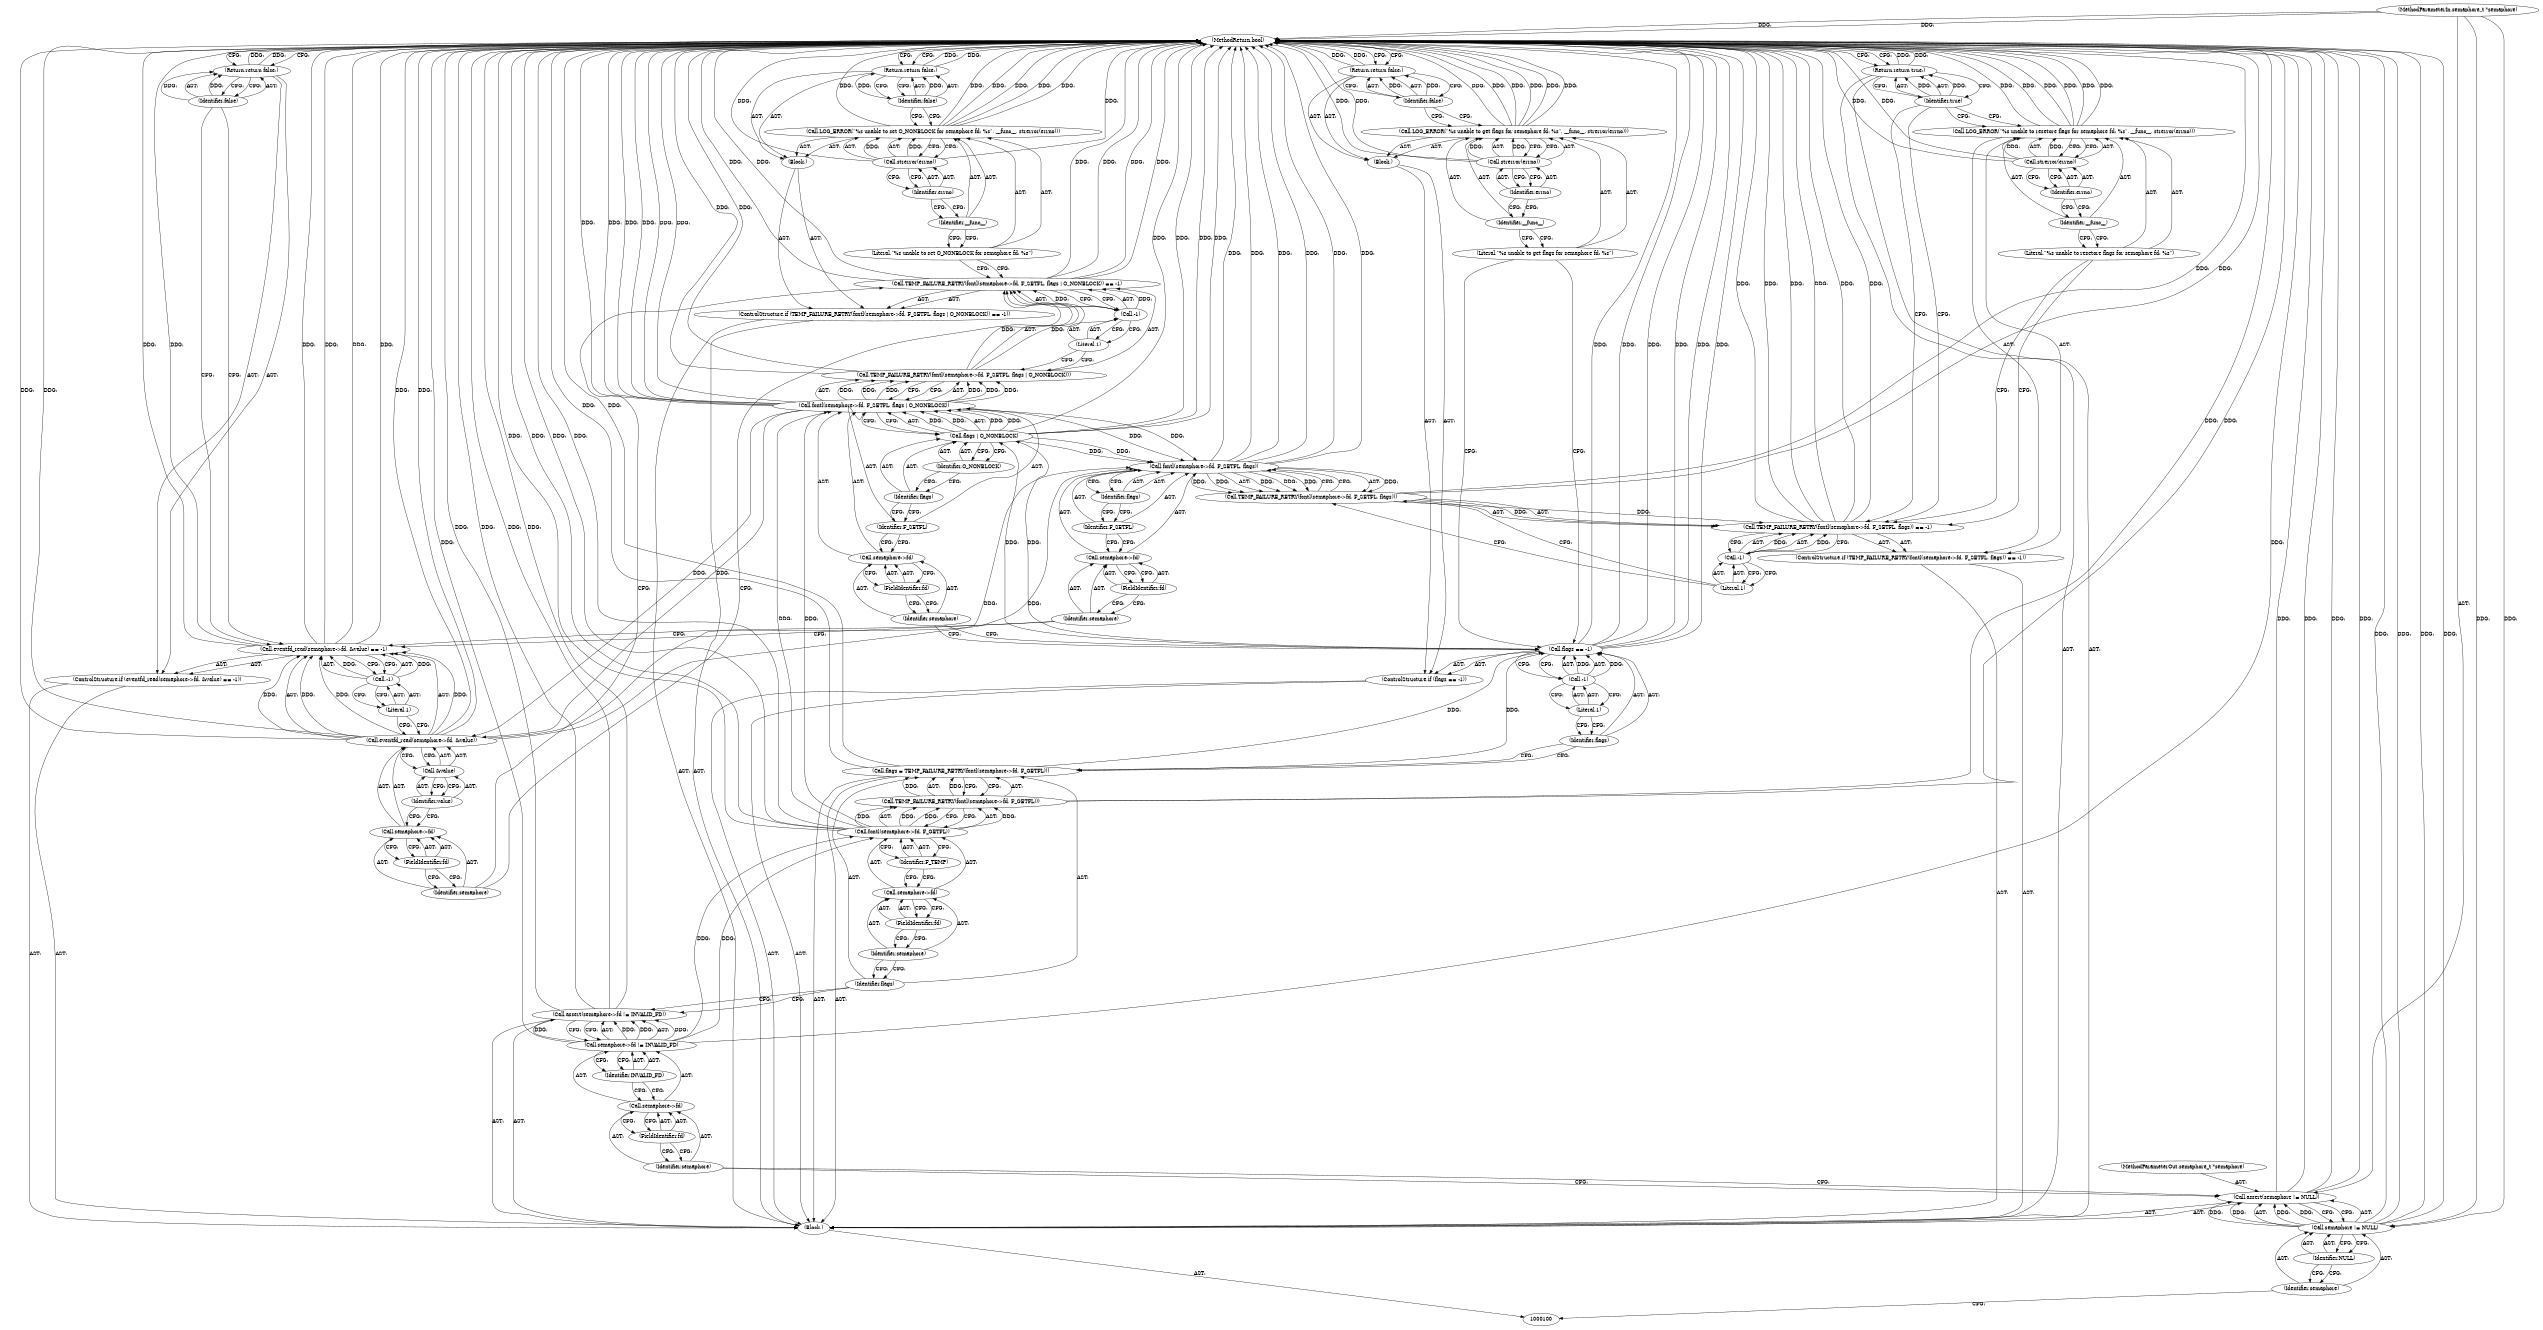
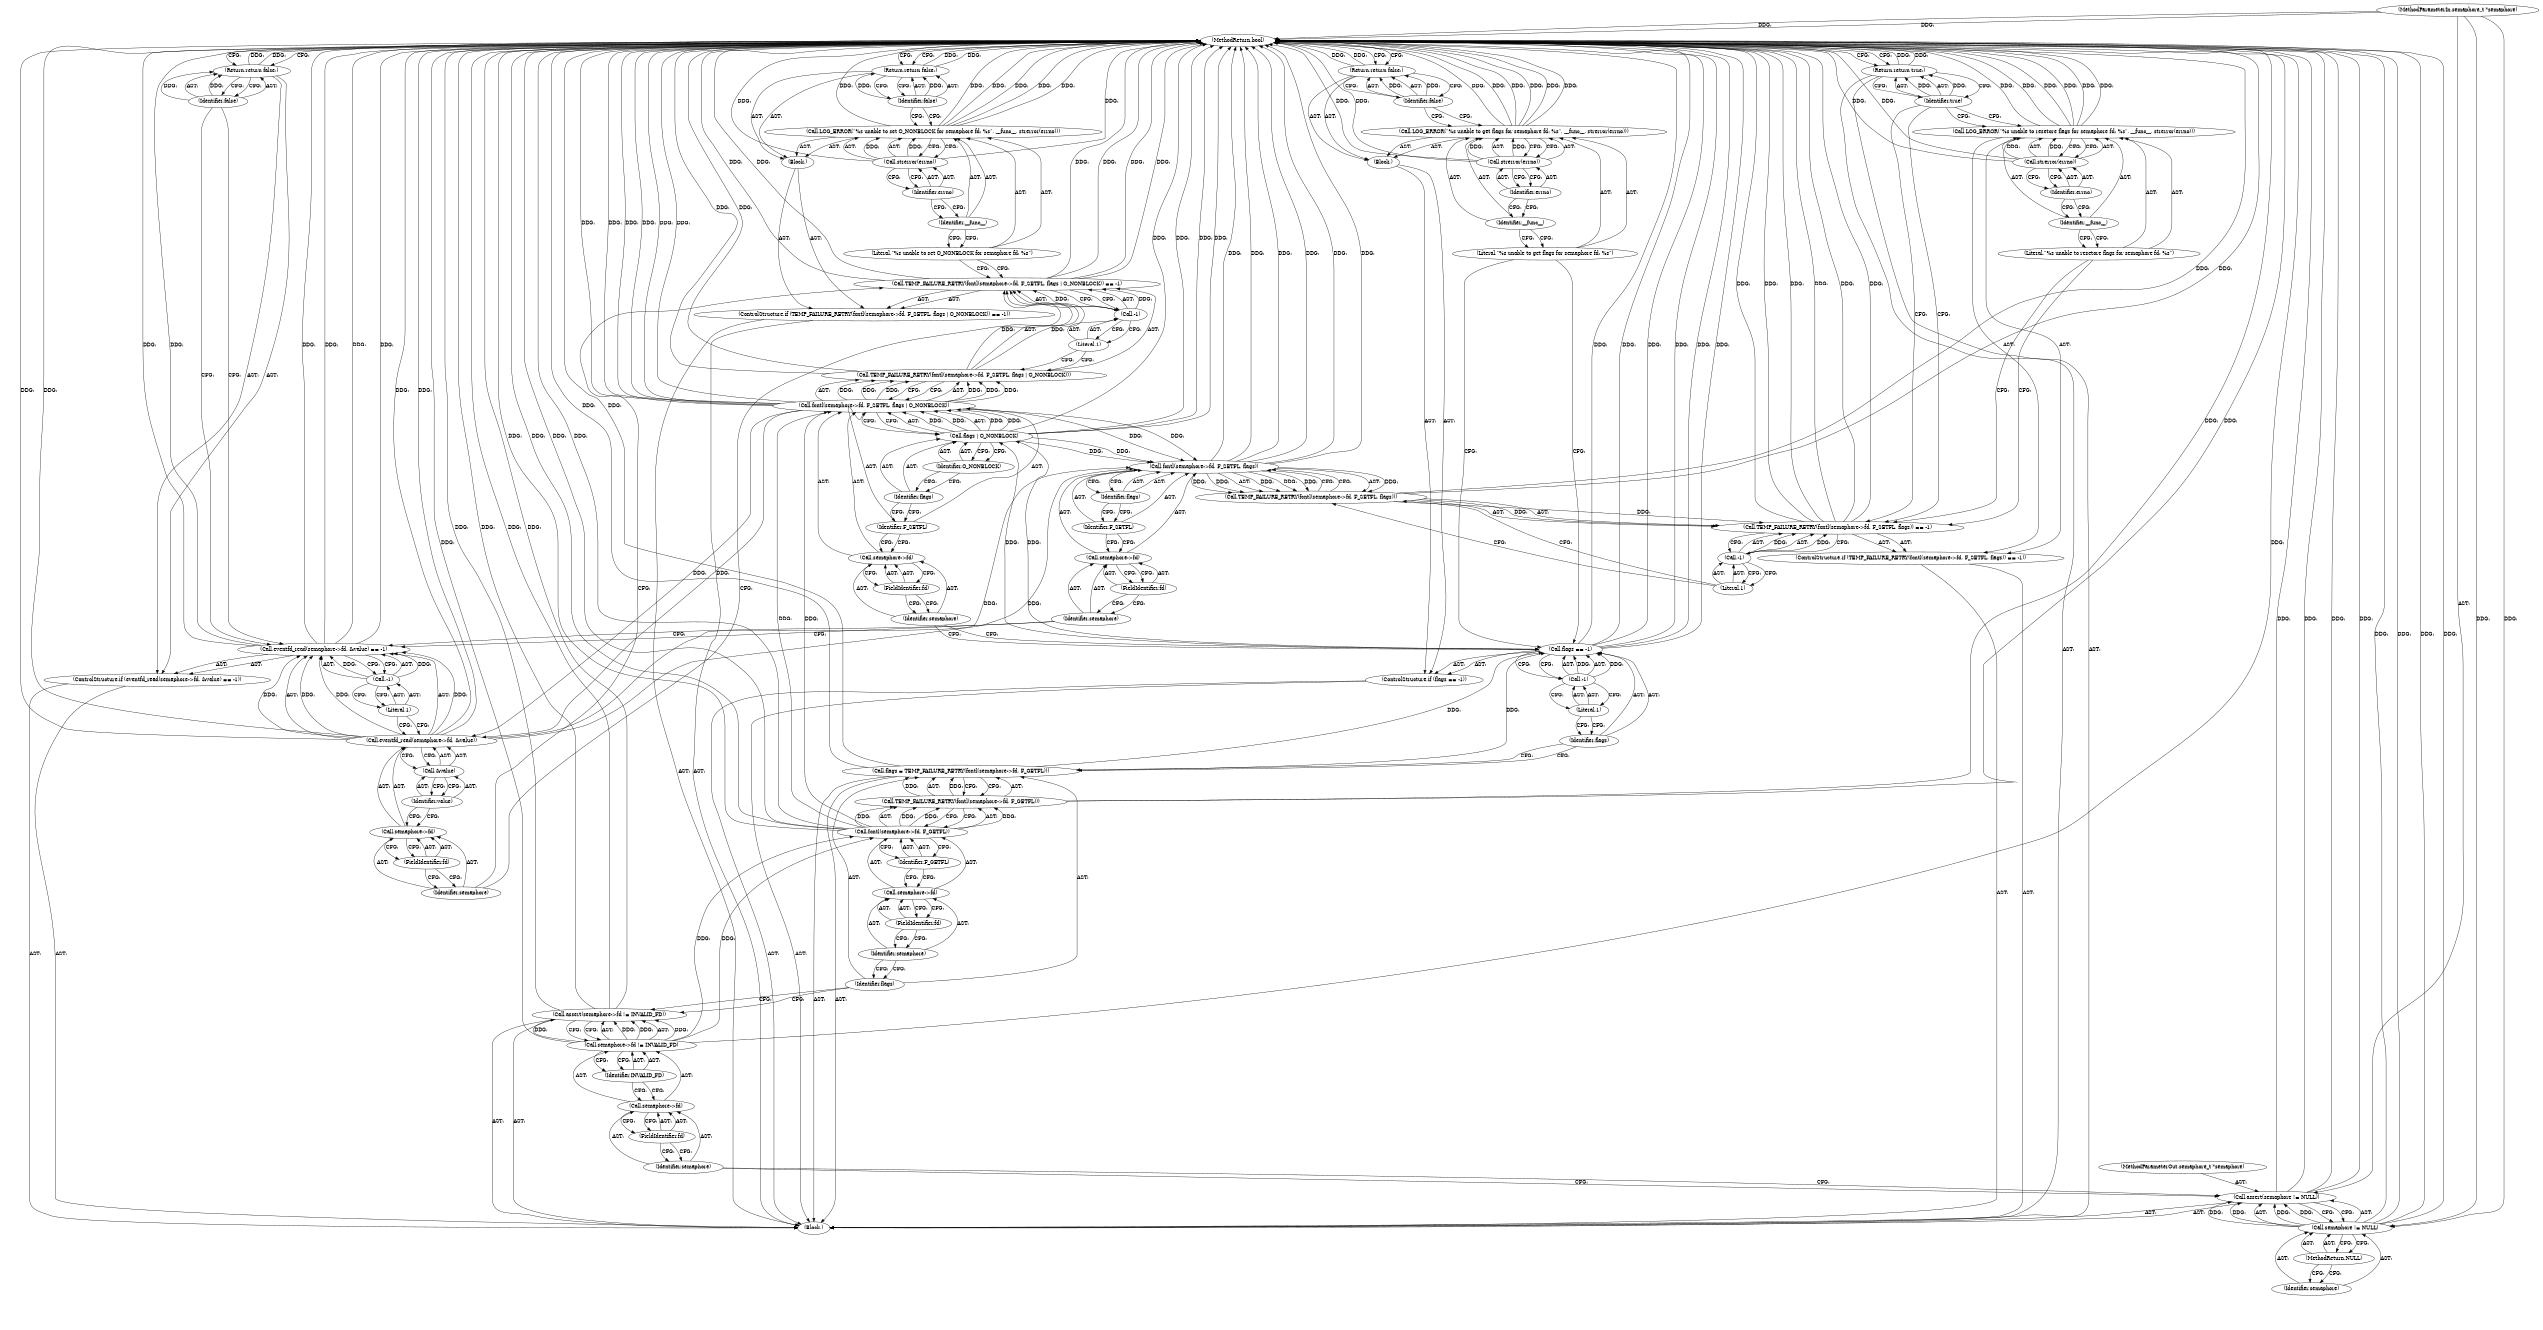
(924, 863) -> (924, 863)
(2334, 1259) -> (2334, 1259)
(1541, 1320) -> none
